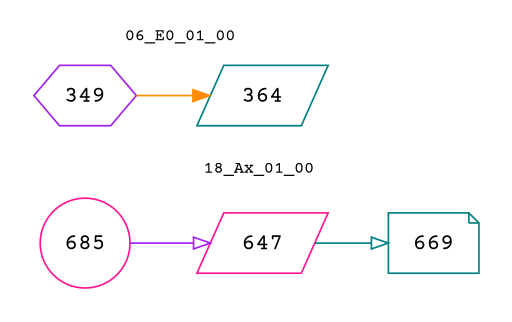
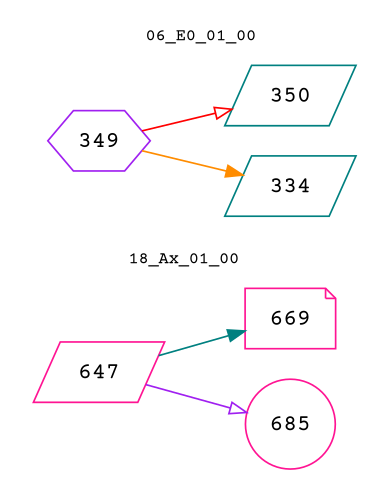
(263, 96) -> (290, 186)
none -> (290, 96)
(161, 243) -> (188, 396)
(343, 243) -> (194, 346)
(434, 243) -> (290, 319)
